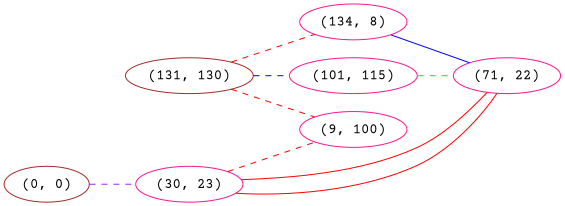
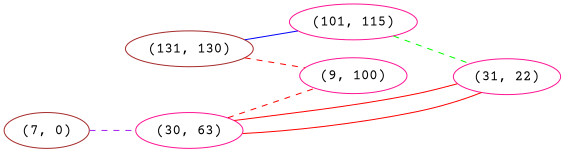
(353, 22) -> none
(271, 76) -> (271, 35)
(507, 76) -> (507, 77)
(47, 184) -> (47, 130)
(189, 184) -> (189, 130)
